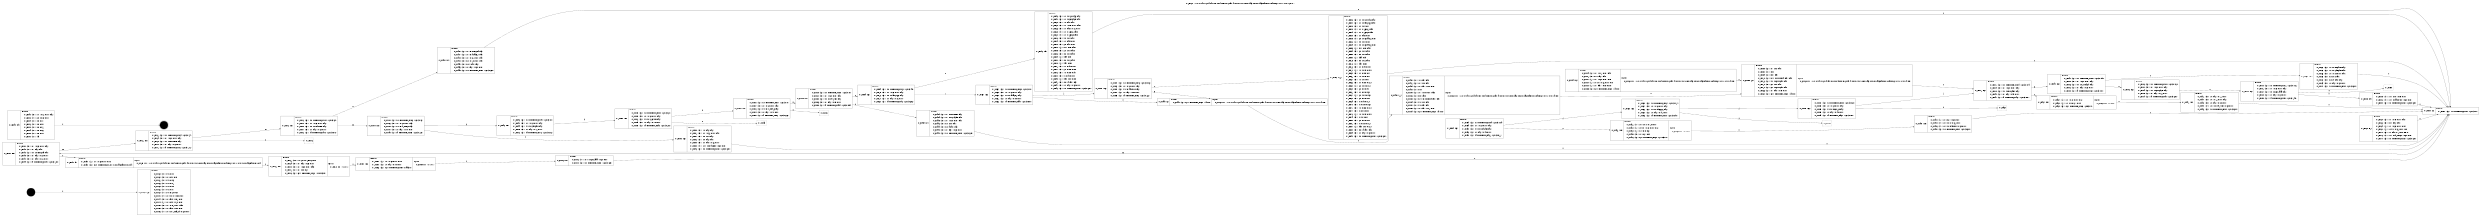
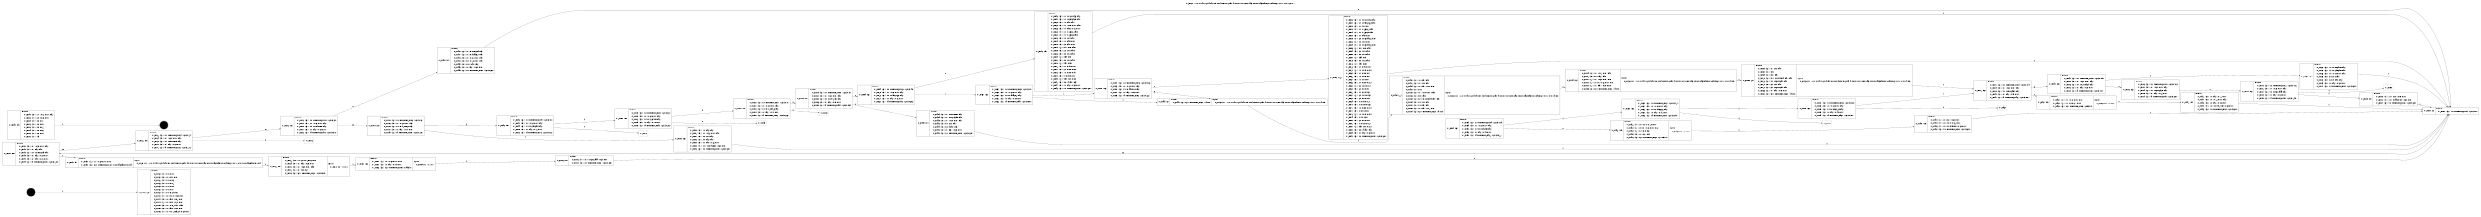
(1650, 97) -> (1562, 88)
(2388, 129) -> none
none -> (643, 133)
